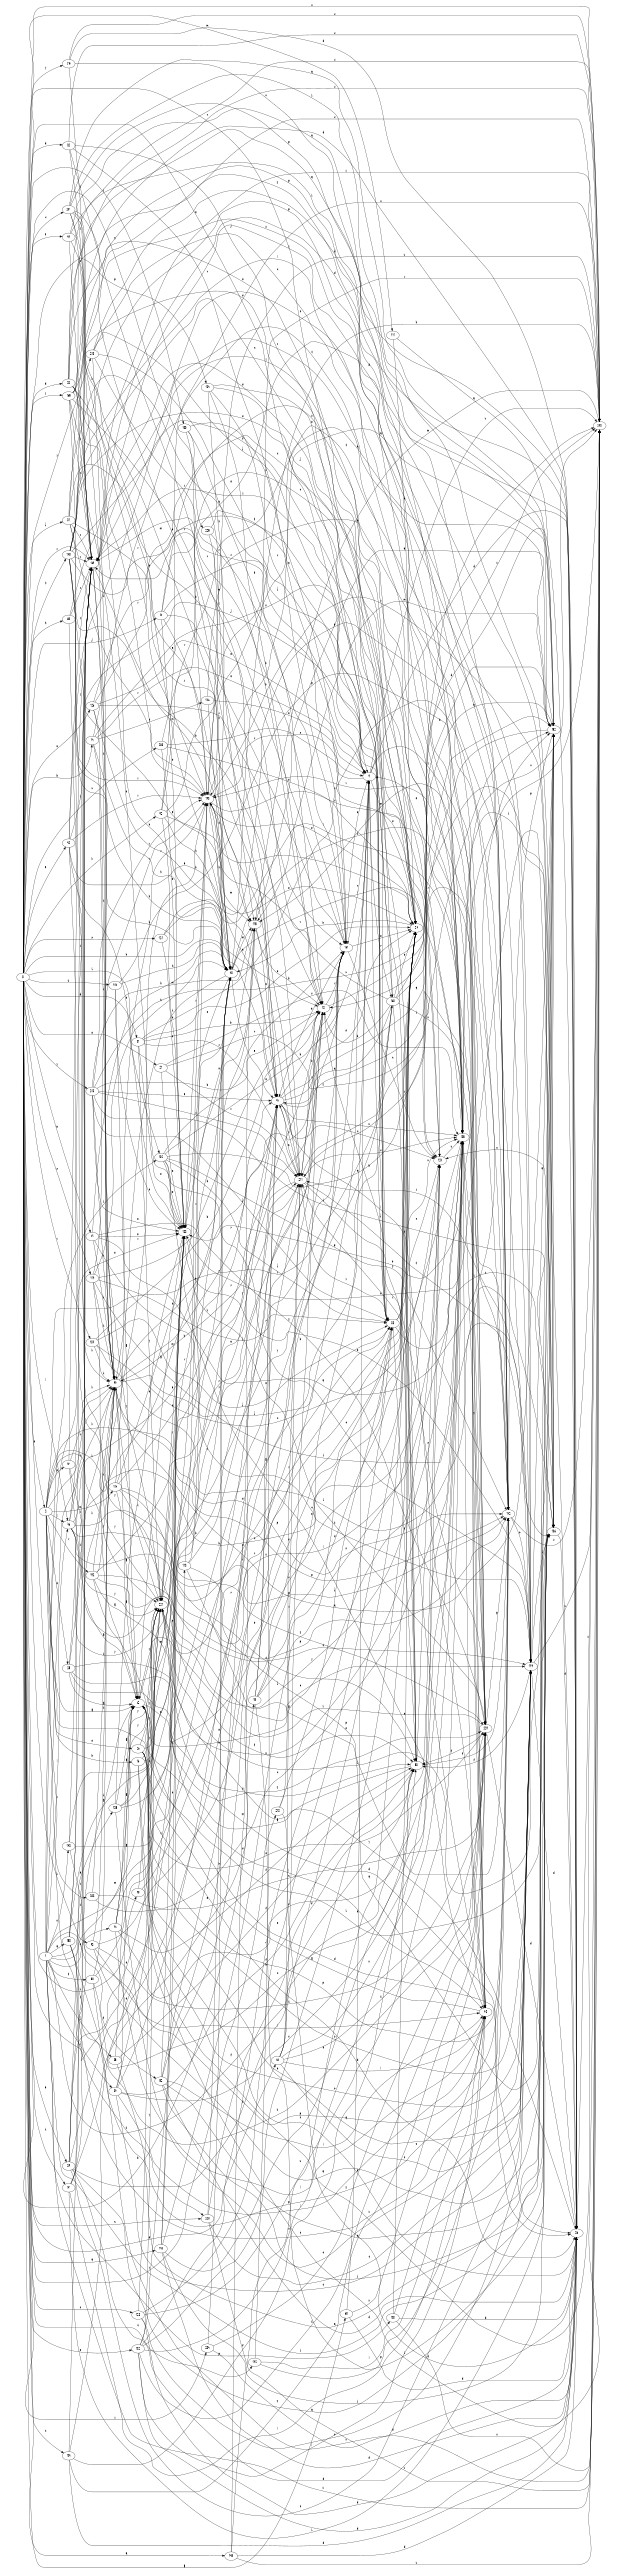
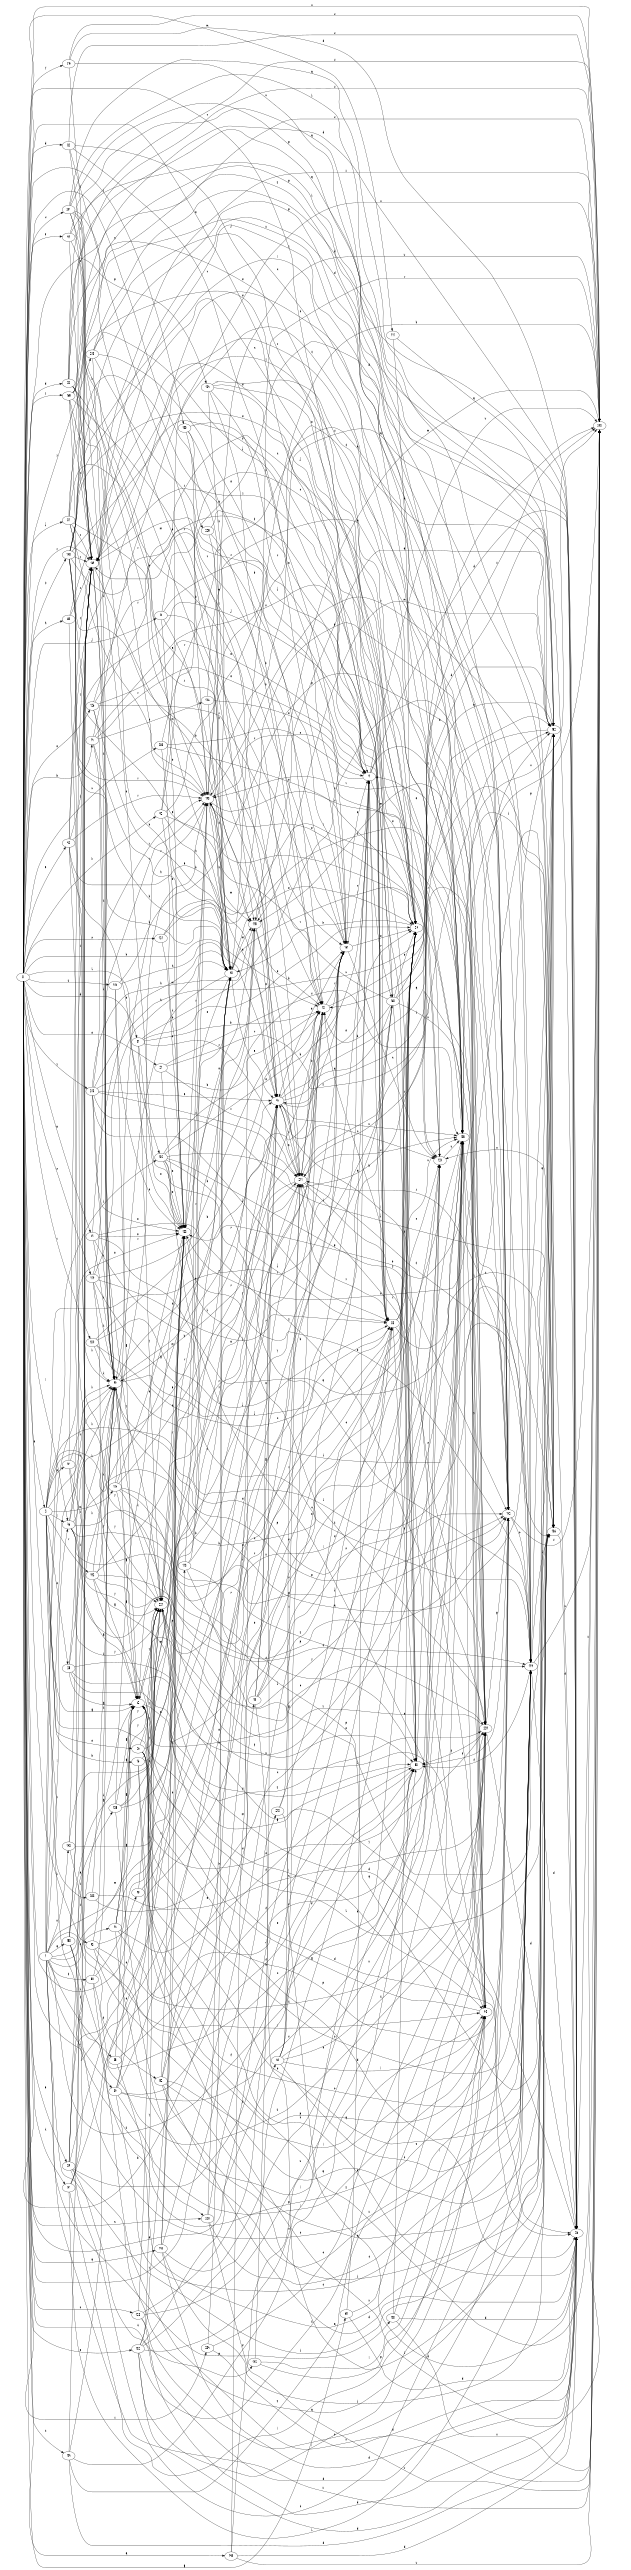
(386, 628) -> (403, 678)
